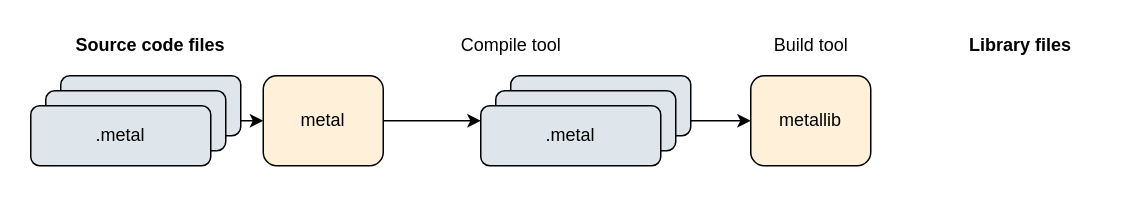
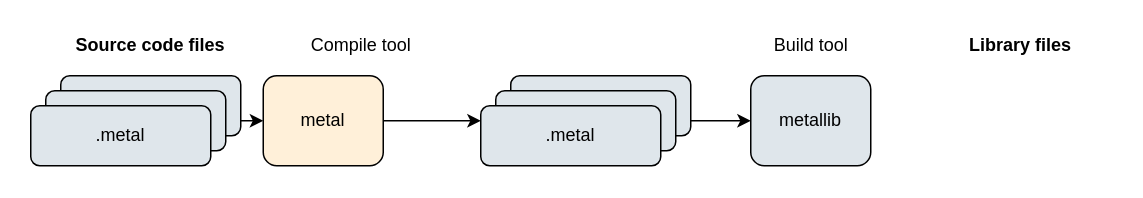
(511, 46) -> (361, 46)
(811, 121) -> (811, 121)
